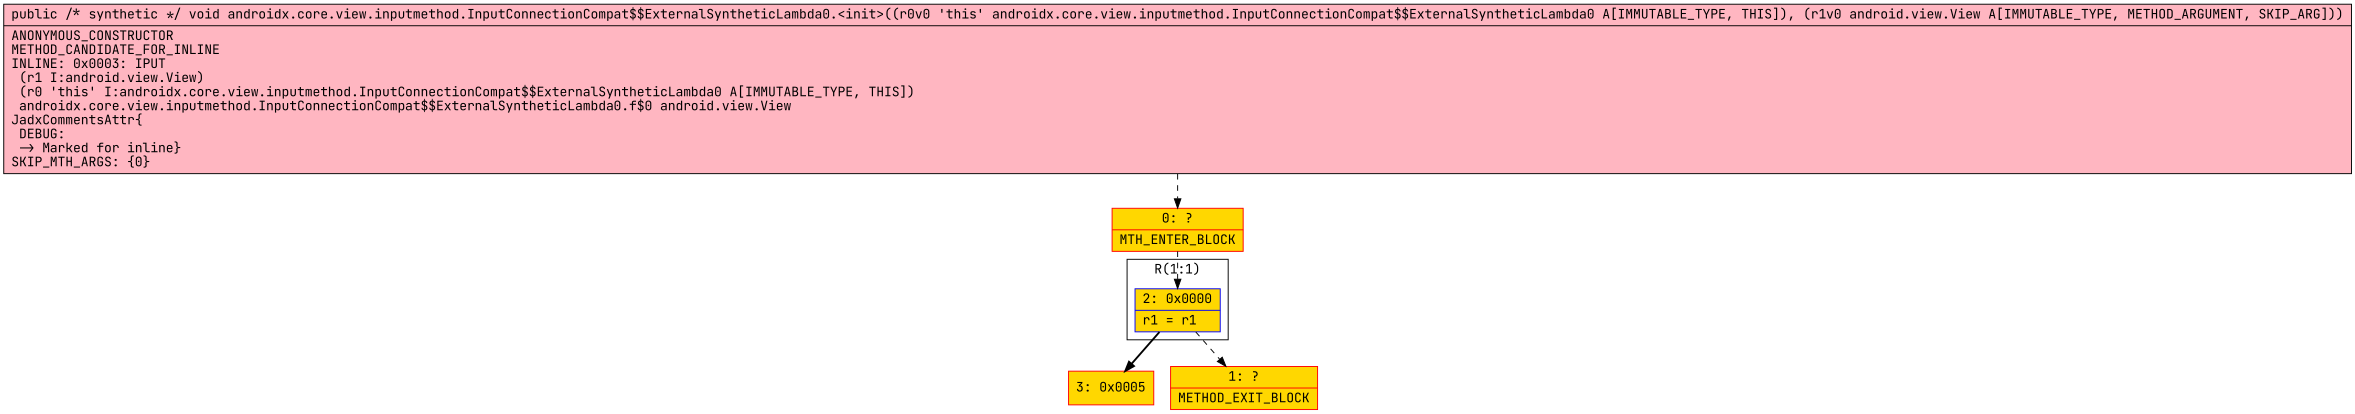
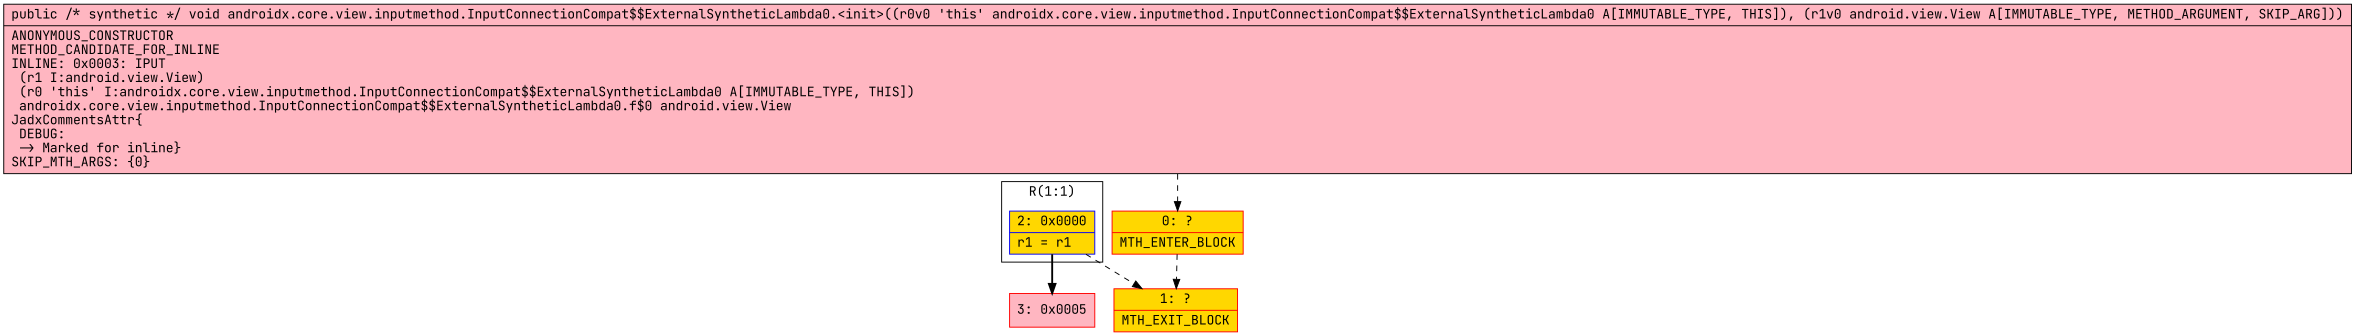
(1178, 265) -> (1177, 267)
(1111, 388) -> (1052, 310)
(1244, 398) -> (1176, 321)
